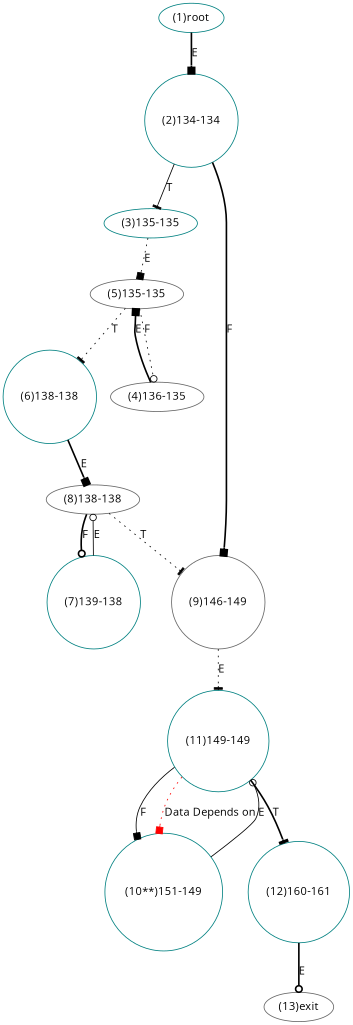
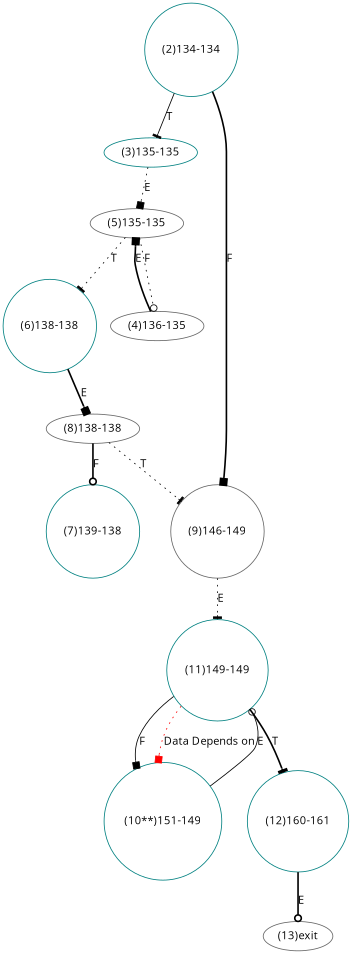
(191, 18) -> none
(93, 538) -> none
